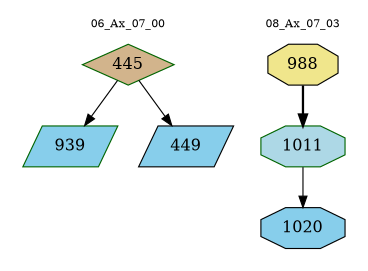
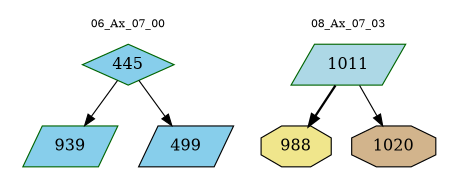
(128, 65) -> (128, 65)
(303, 100) -> (325, 101)
(186, 146) -> (186, 146)
(303, 146) -> (348, 65)
(303, 228) -> (394, 146)
